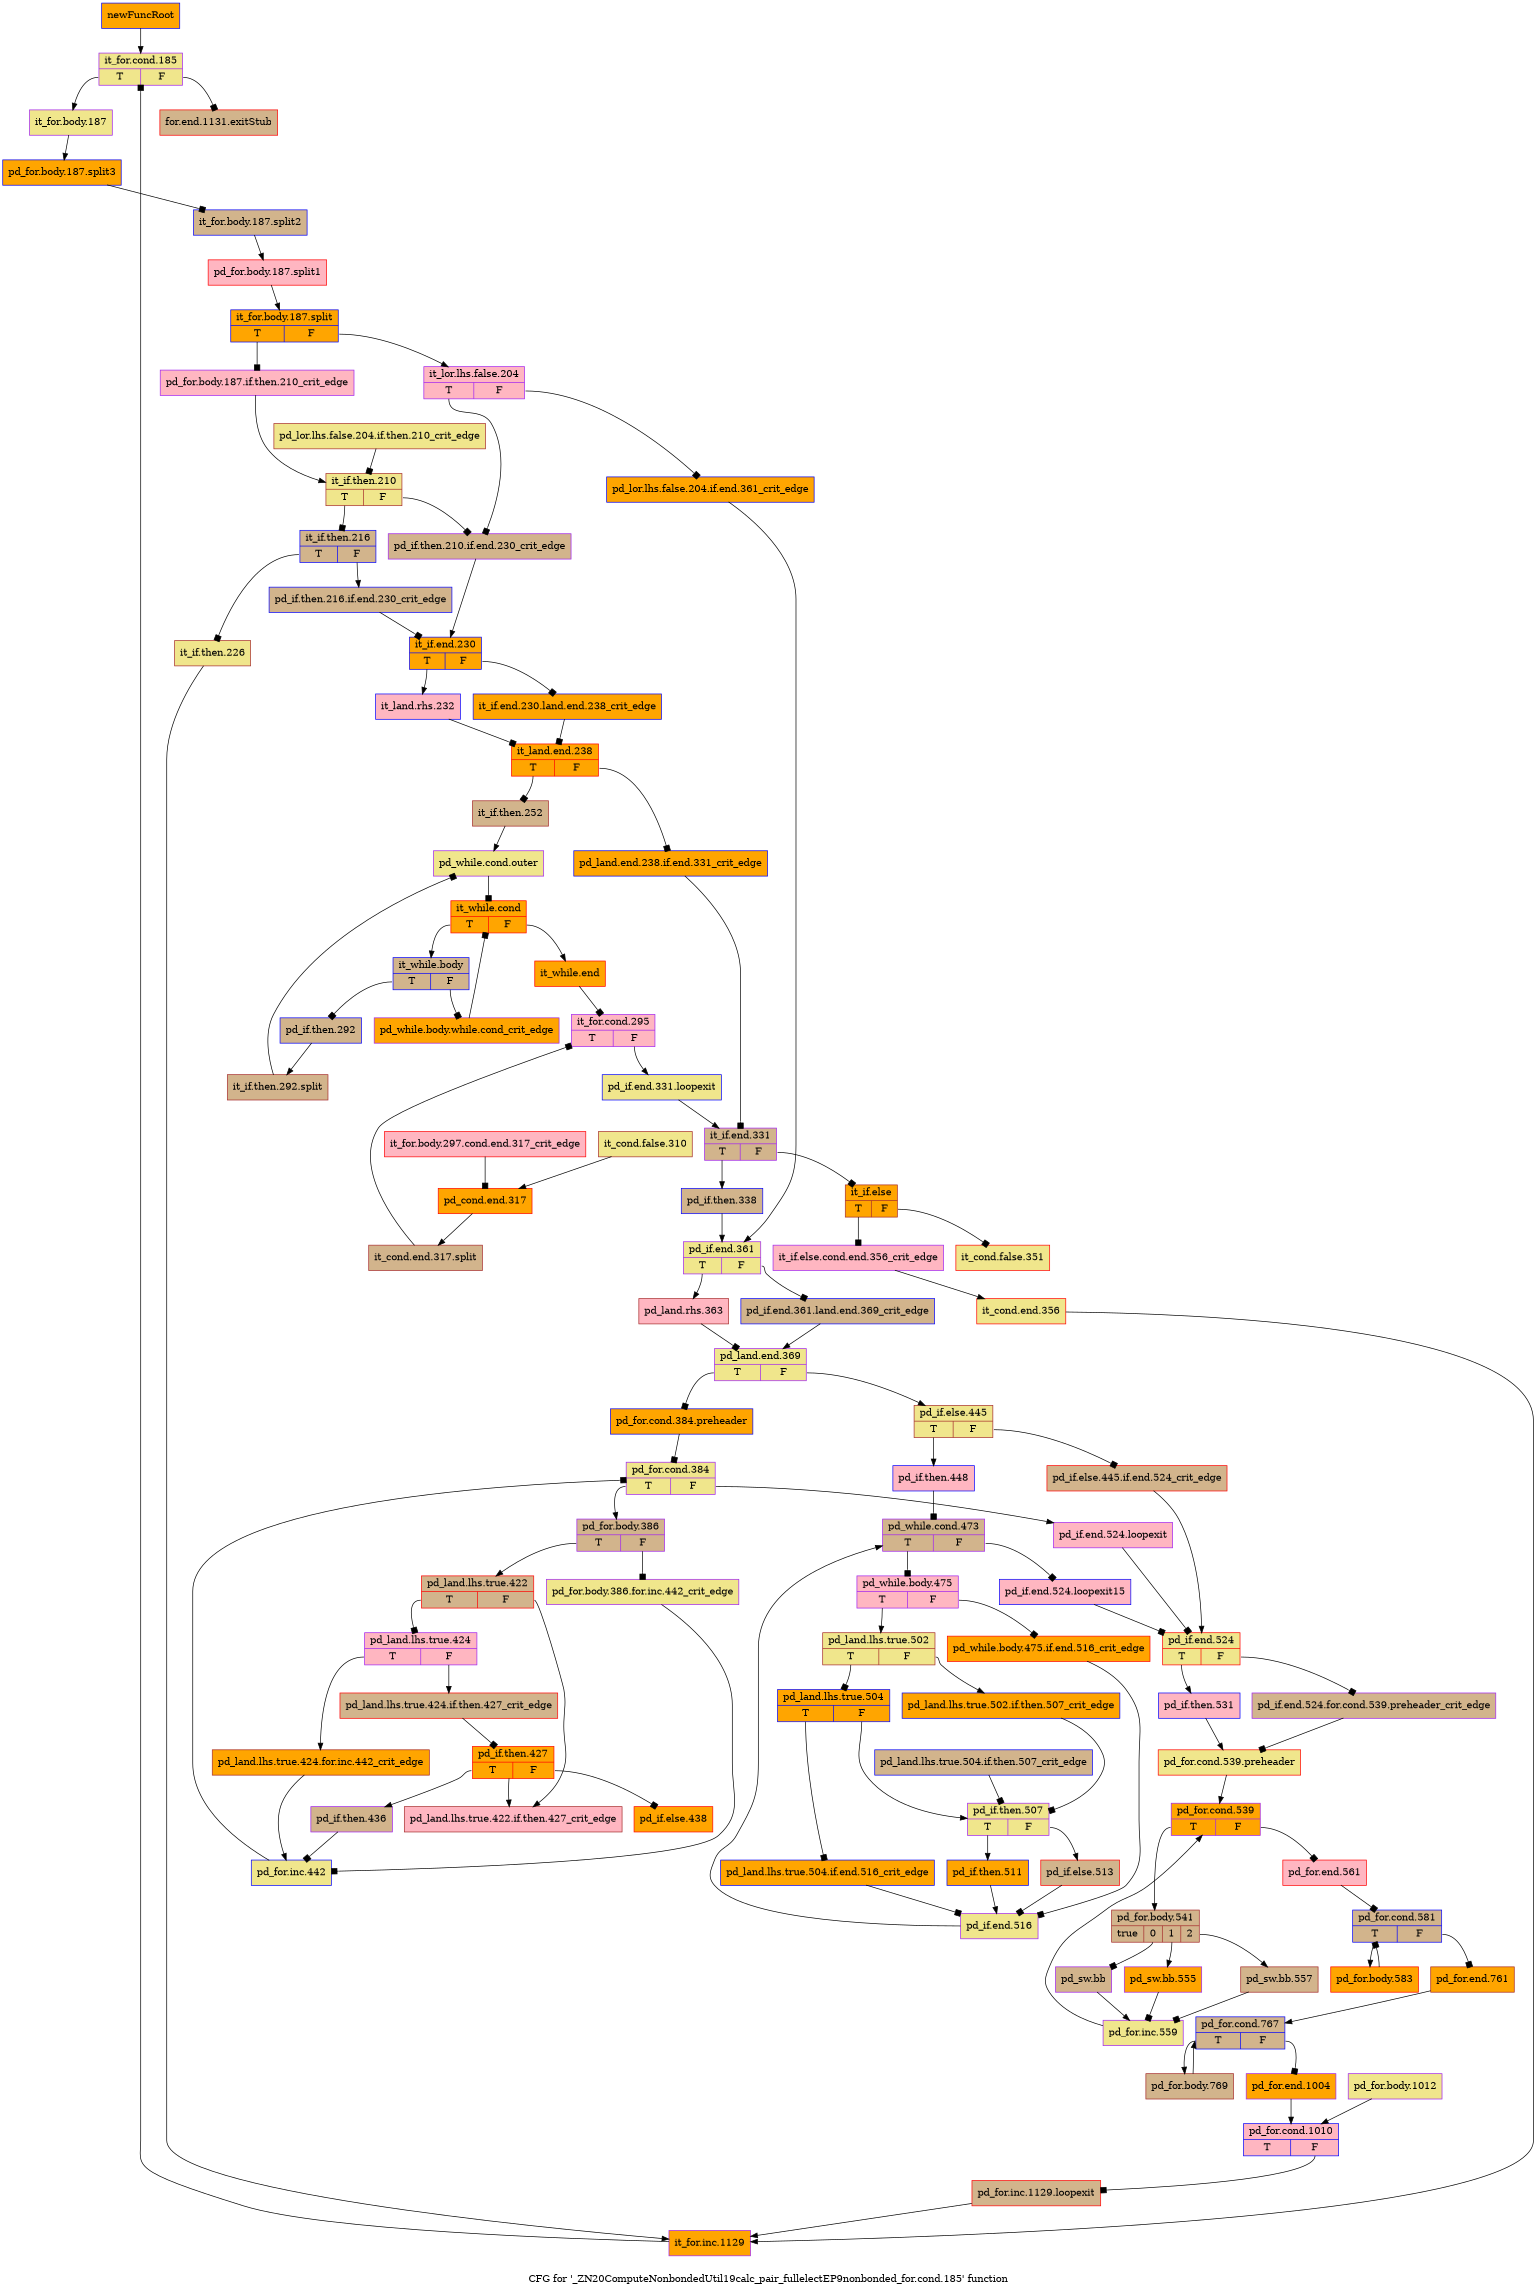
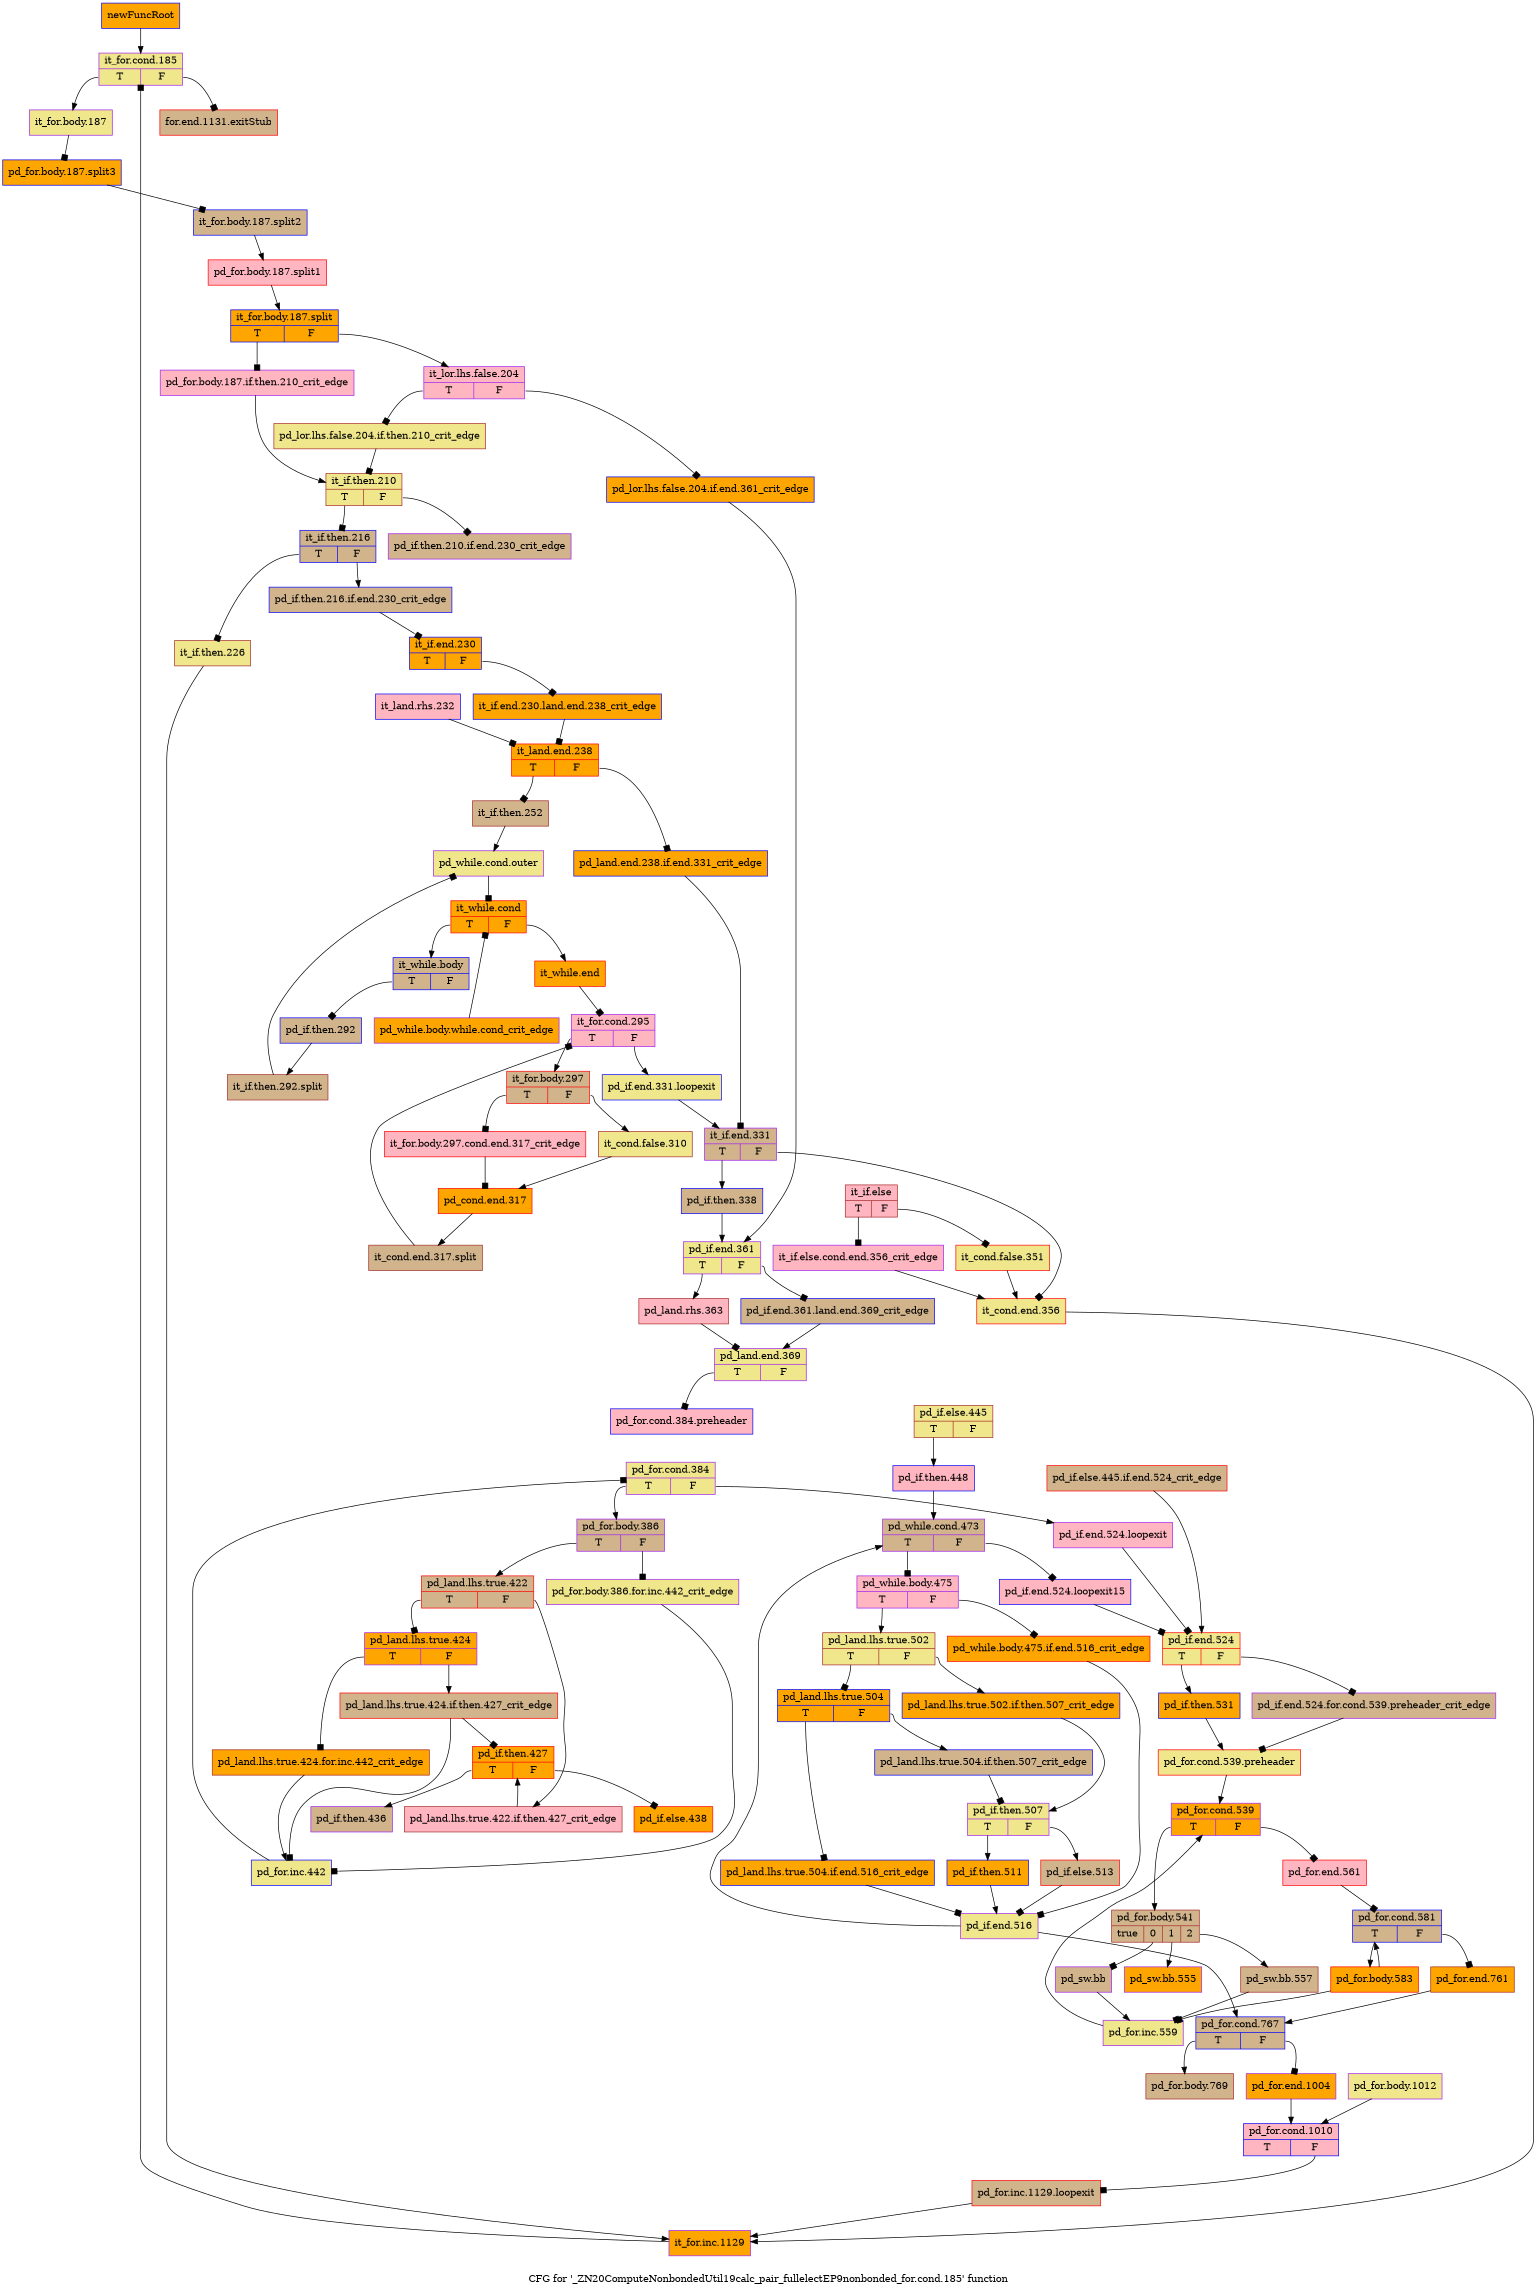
(67, 144) -> (67, 144)
(500, 449) -> (402, 400)
(464, 595) -> none
(426, 679) -> none
(452, 1001) -> none
none -> (548, 1087)
(815, 1161) -> (953, 1185)
(871, 1201) -> (871, 1201)
none -> (1011, 1281)
(864, 1382) -> none
(682, 1421) -> (682, 1421)
(1054, 1440) -> none
(677, 1445) -> none
(934, 1499) -> (934, 1499)
(421, 1649) -> (421, 1649)
(328, 1691) -> (328, 1691)
(1199, 1706) -> (1199, 1706)
(1104, 1765) -> (1104, 1765)
(509, 1789) -> (518, 1796)
(885, 1793) -> (913, 1734)
(324, 1844) -> (375, 1792)
(1379, 1958) -> (1379, 1958)
(1154, 2003) -> (1257, 2004)
(1193, 2061) -> (1155, 1952)
